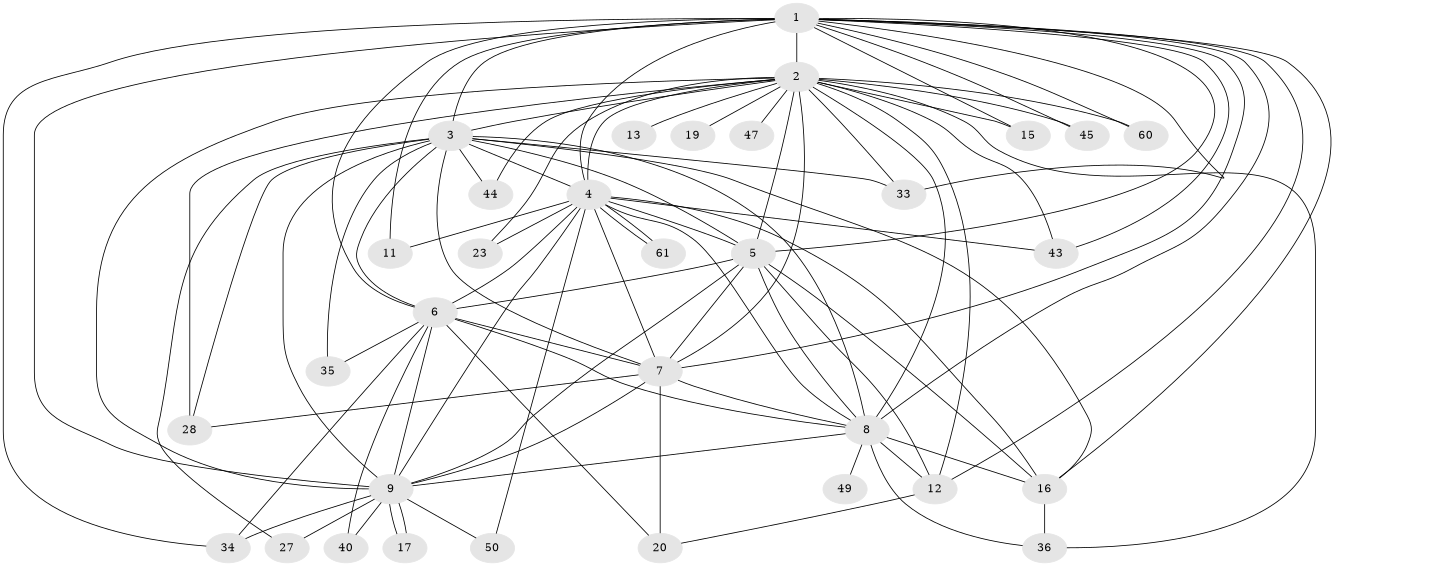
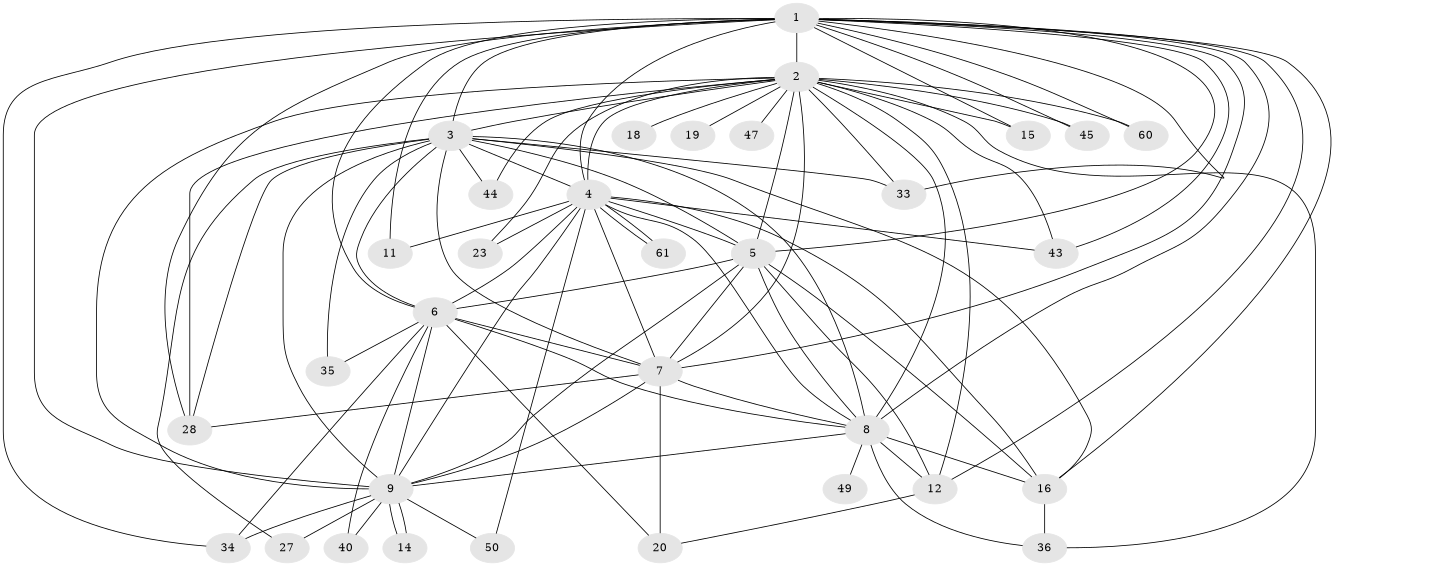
none -> (354, 77)
(634, 136) -> (634, 136)
(405, 548) -> (405, 548)
